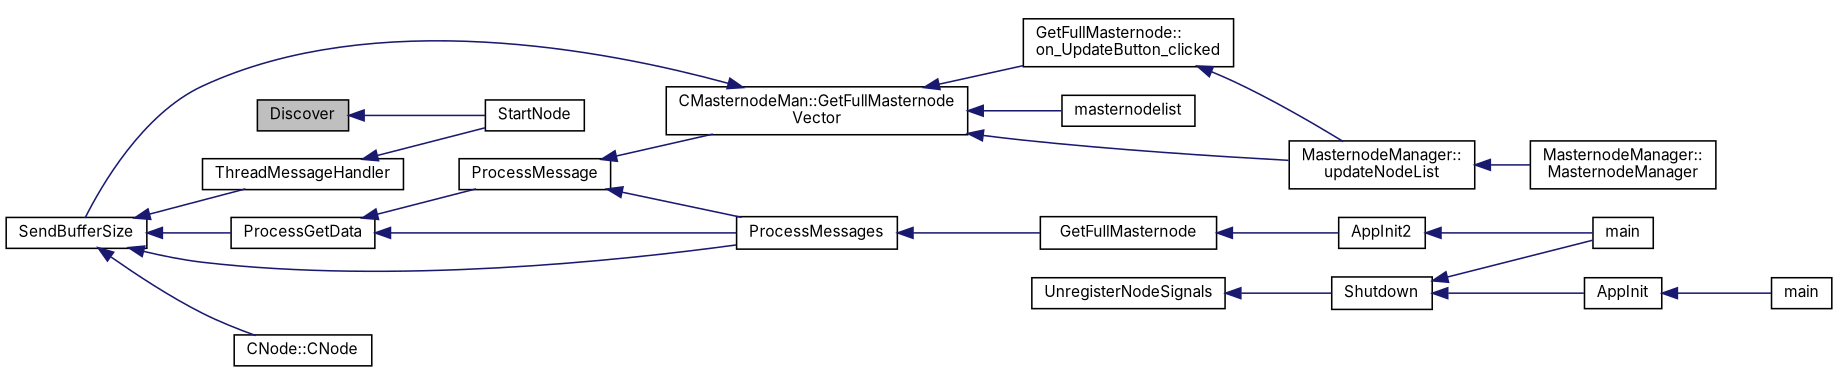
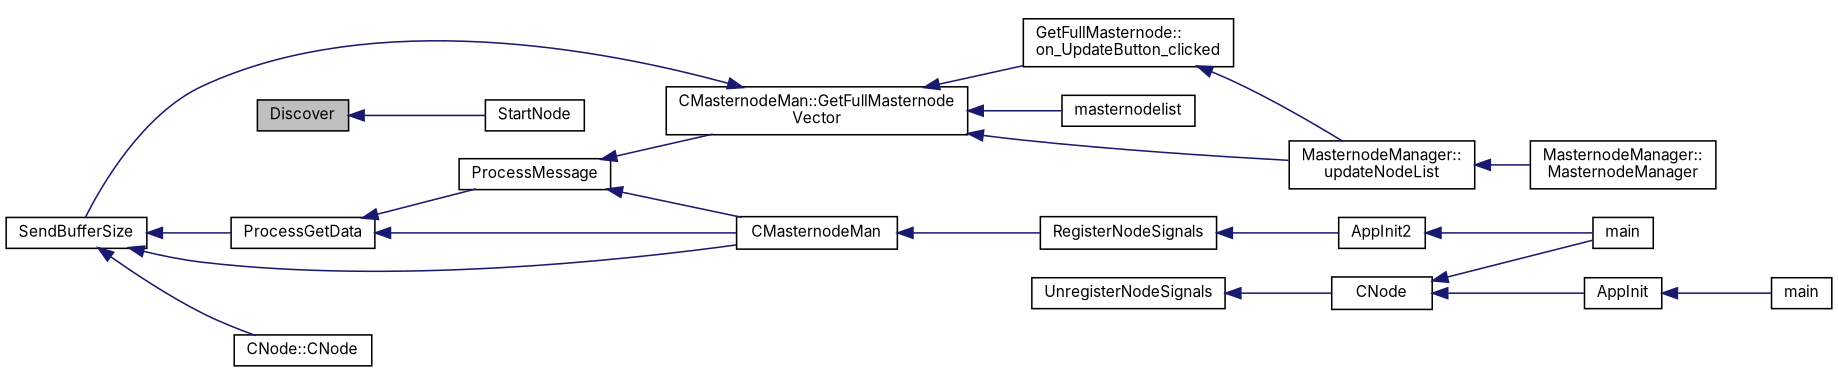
(303, 174) -> none
(817, 233) -> (817, 233)
(1128, 233) -> (1128, 233)
(1382, 293) -> (1382, 293)
